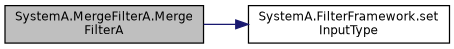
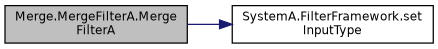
(104, 24) -> (96, 24)
